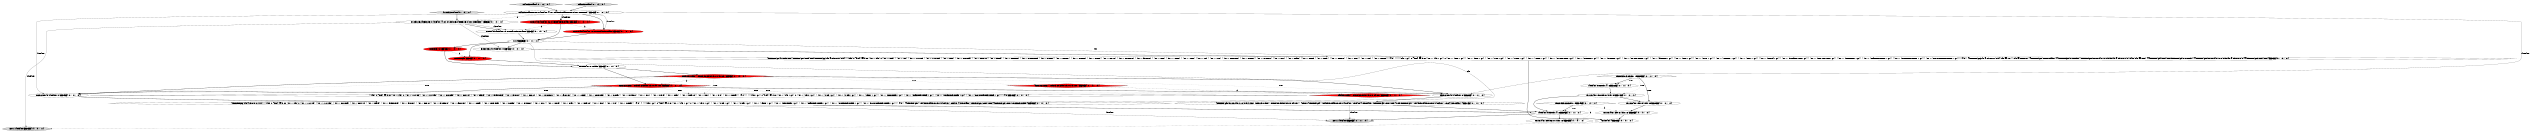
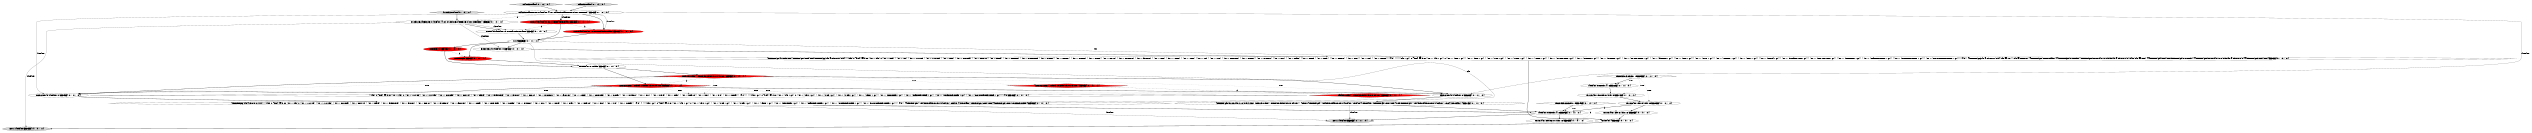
(1646, 88) -> (1646, 88)
(1548, 98) -> (1604, 108)
(827, 127) -> (827, 127)
